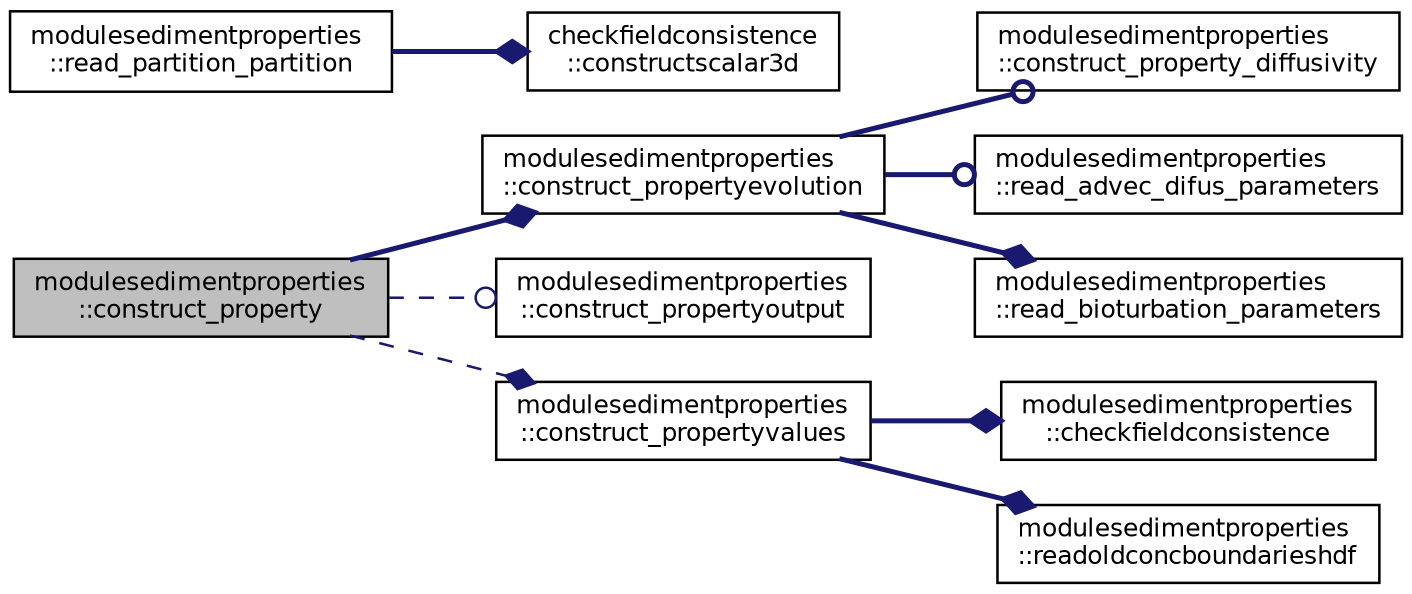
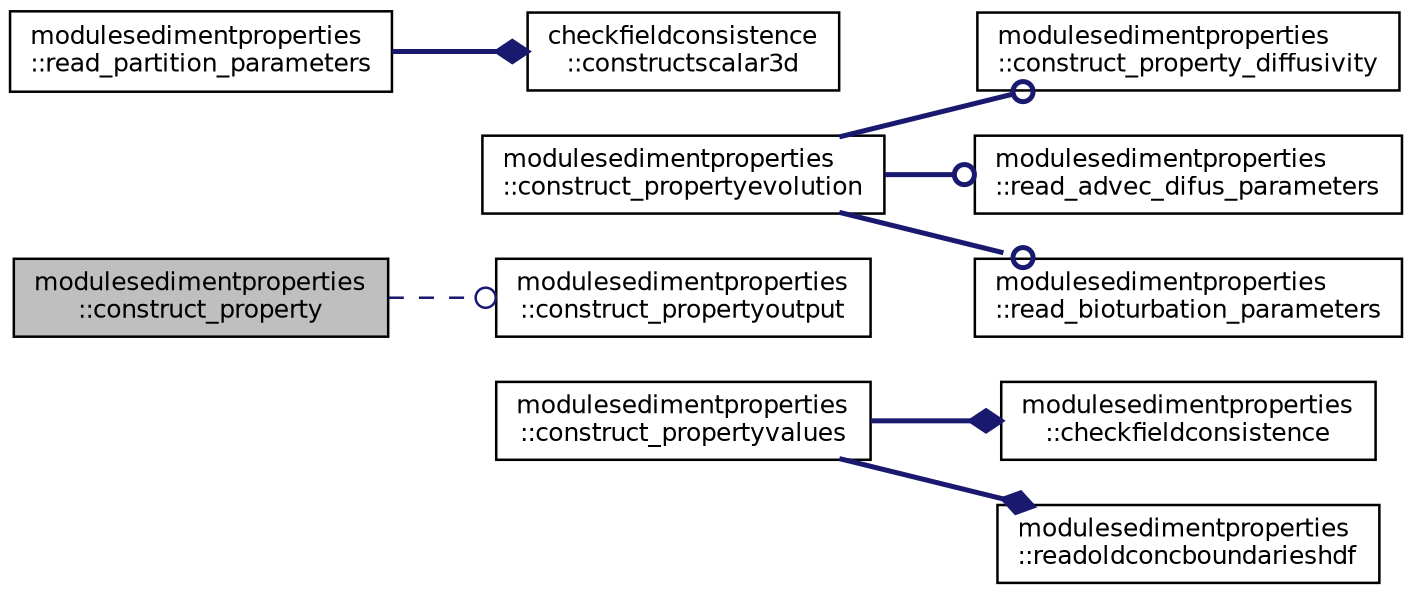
(201, 52) -> (201, 52)
(921, 233) -> (921, 233)
(428, 240) -> none
(428, 356) -> none
